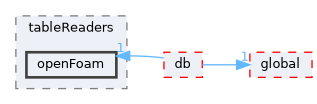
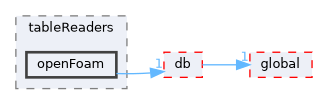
(147, 56) -> (135, 74)
